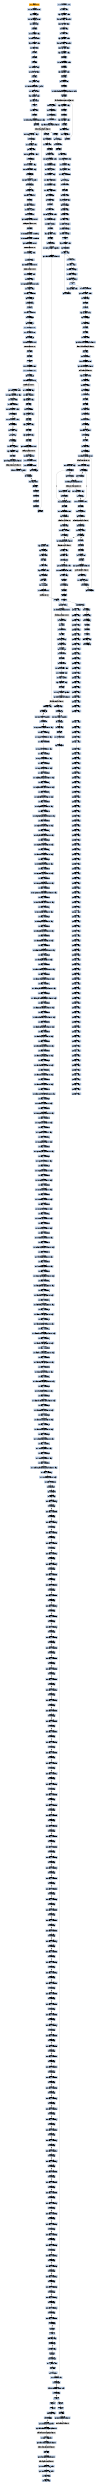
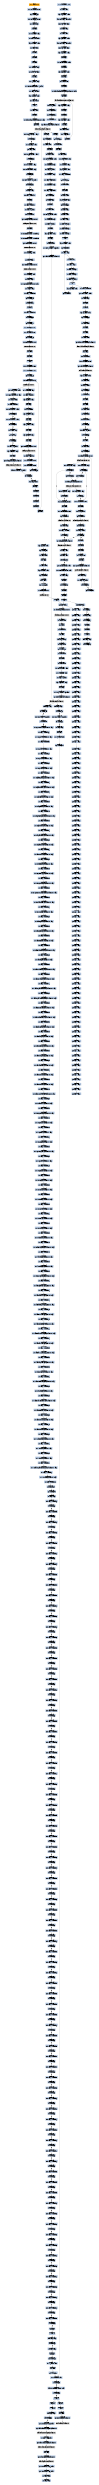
none -> (76, 717)
